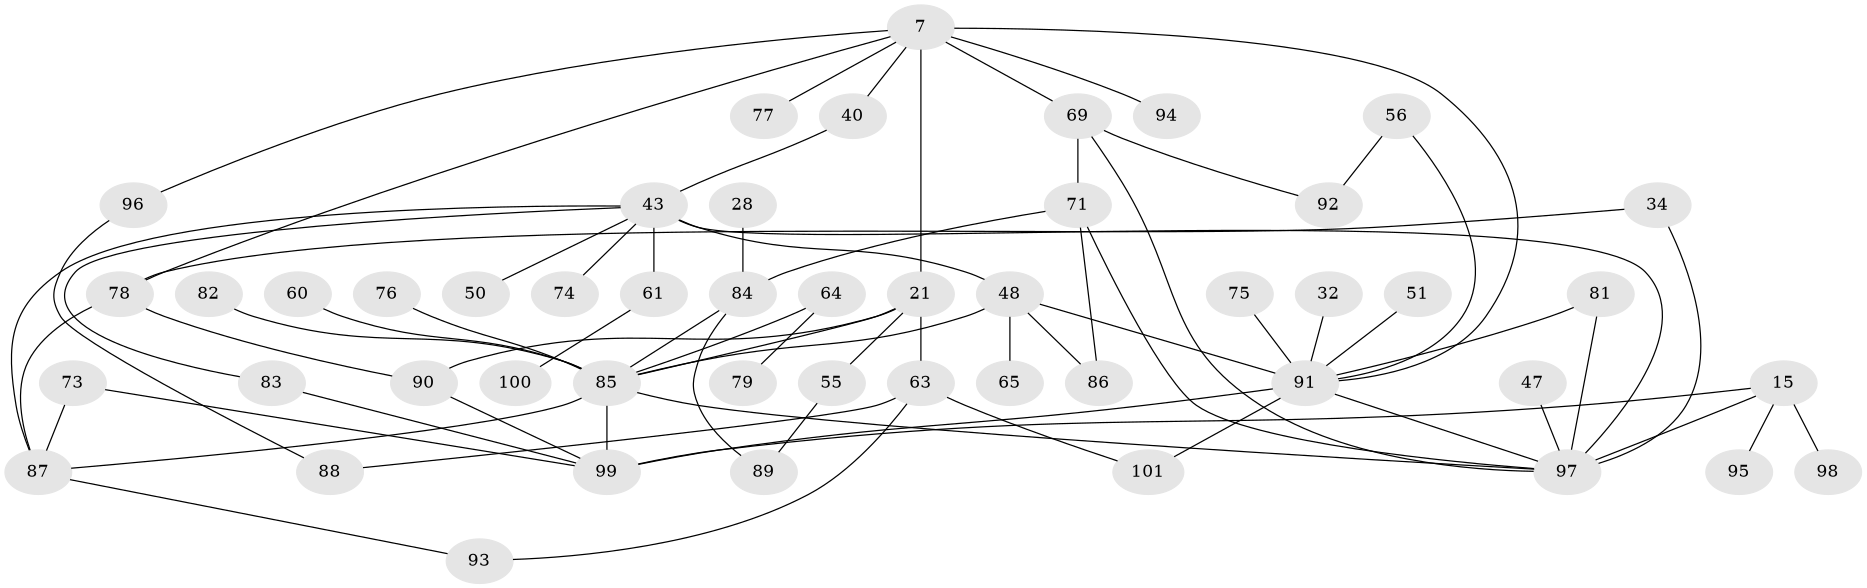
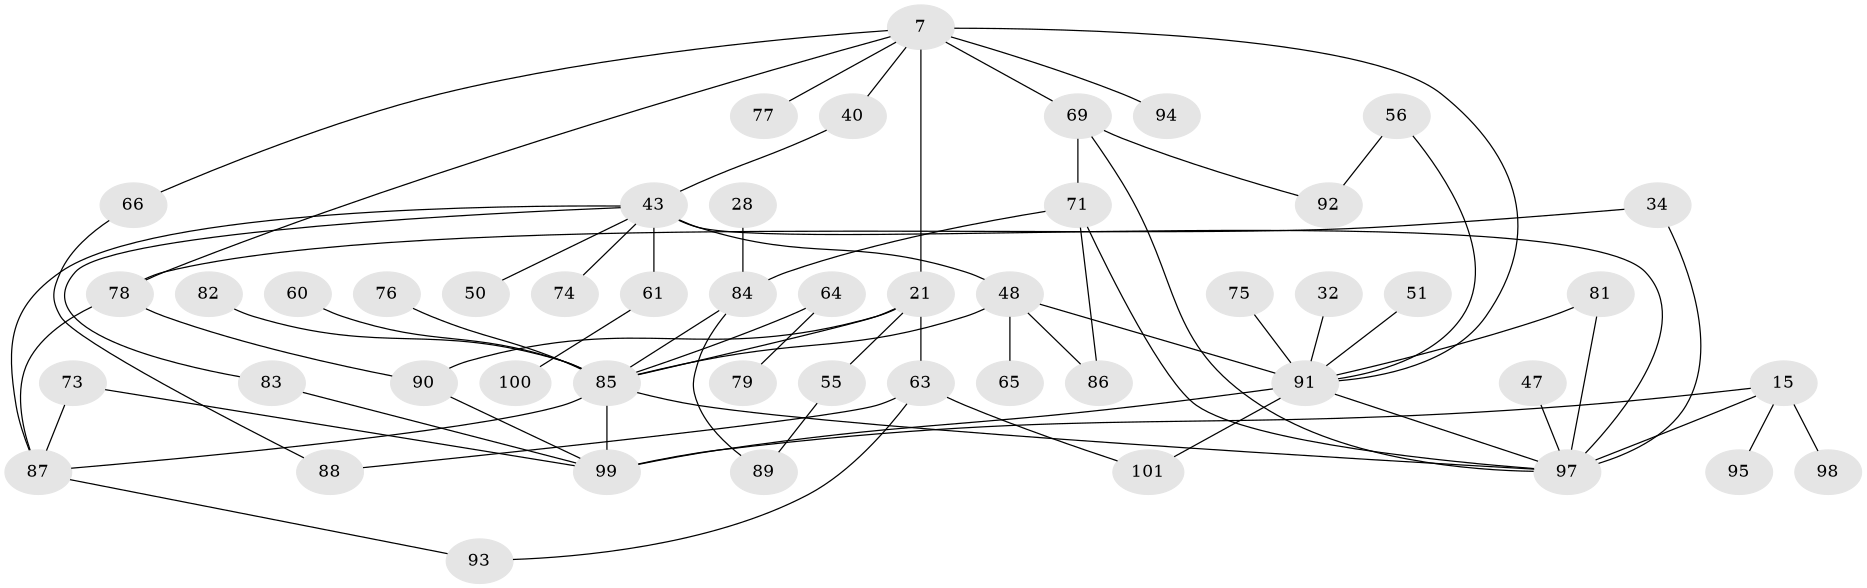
(134, 205) -> (134, 205)
